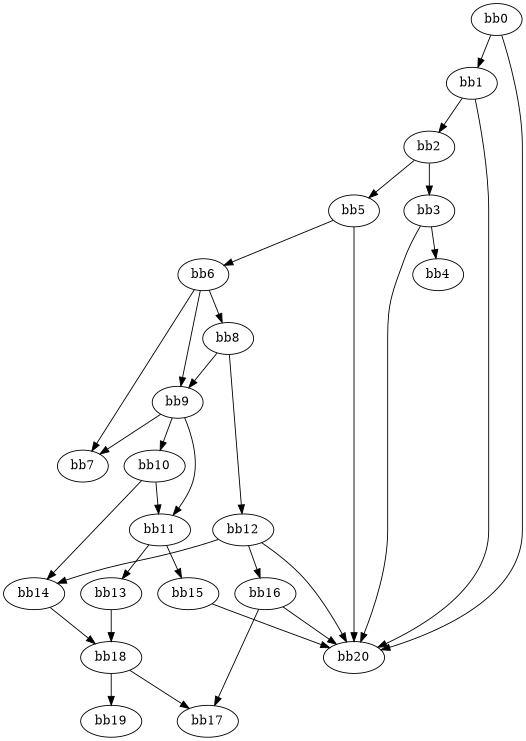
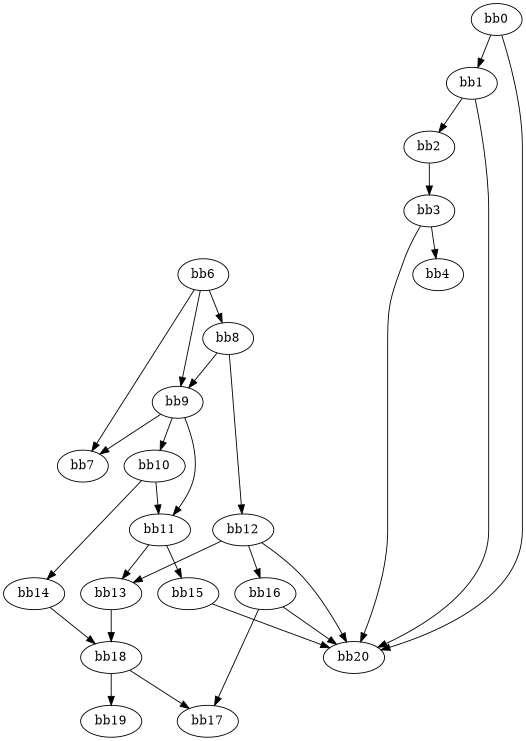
(354, 211) -> none
(146, 559) -> (181, 560)
